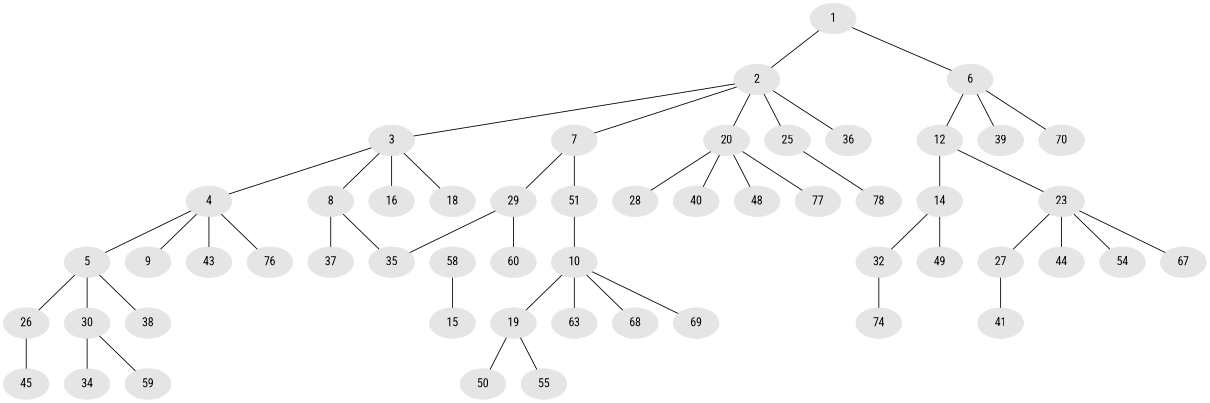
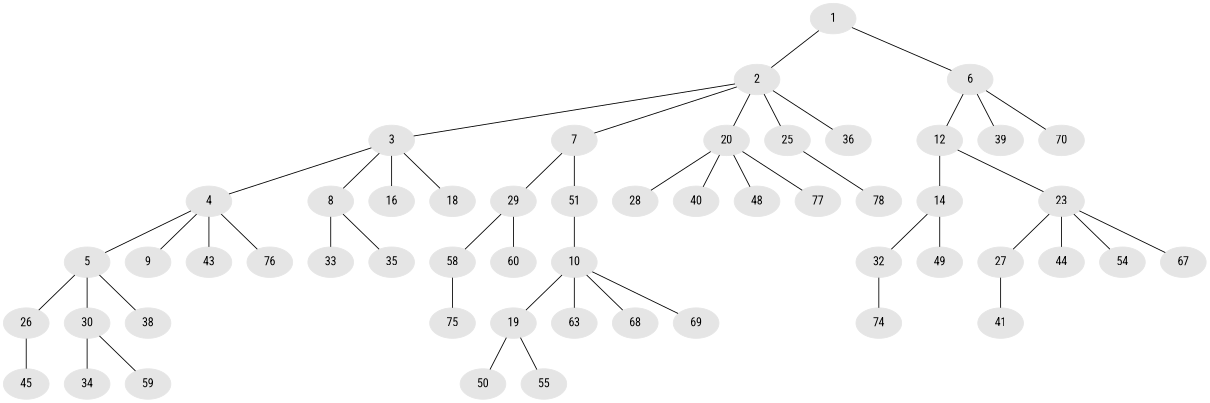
(453, 232) -> (483, 232)
(331, 262) -> (331, 262)
(453, 323) -> (453, 323)
